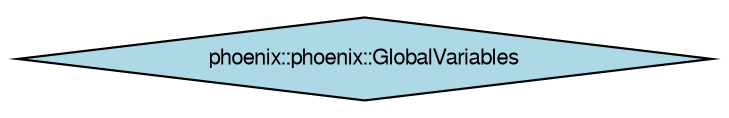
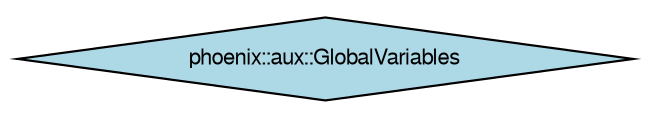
(365, 59) -> (325, 59)
